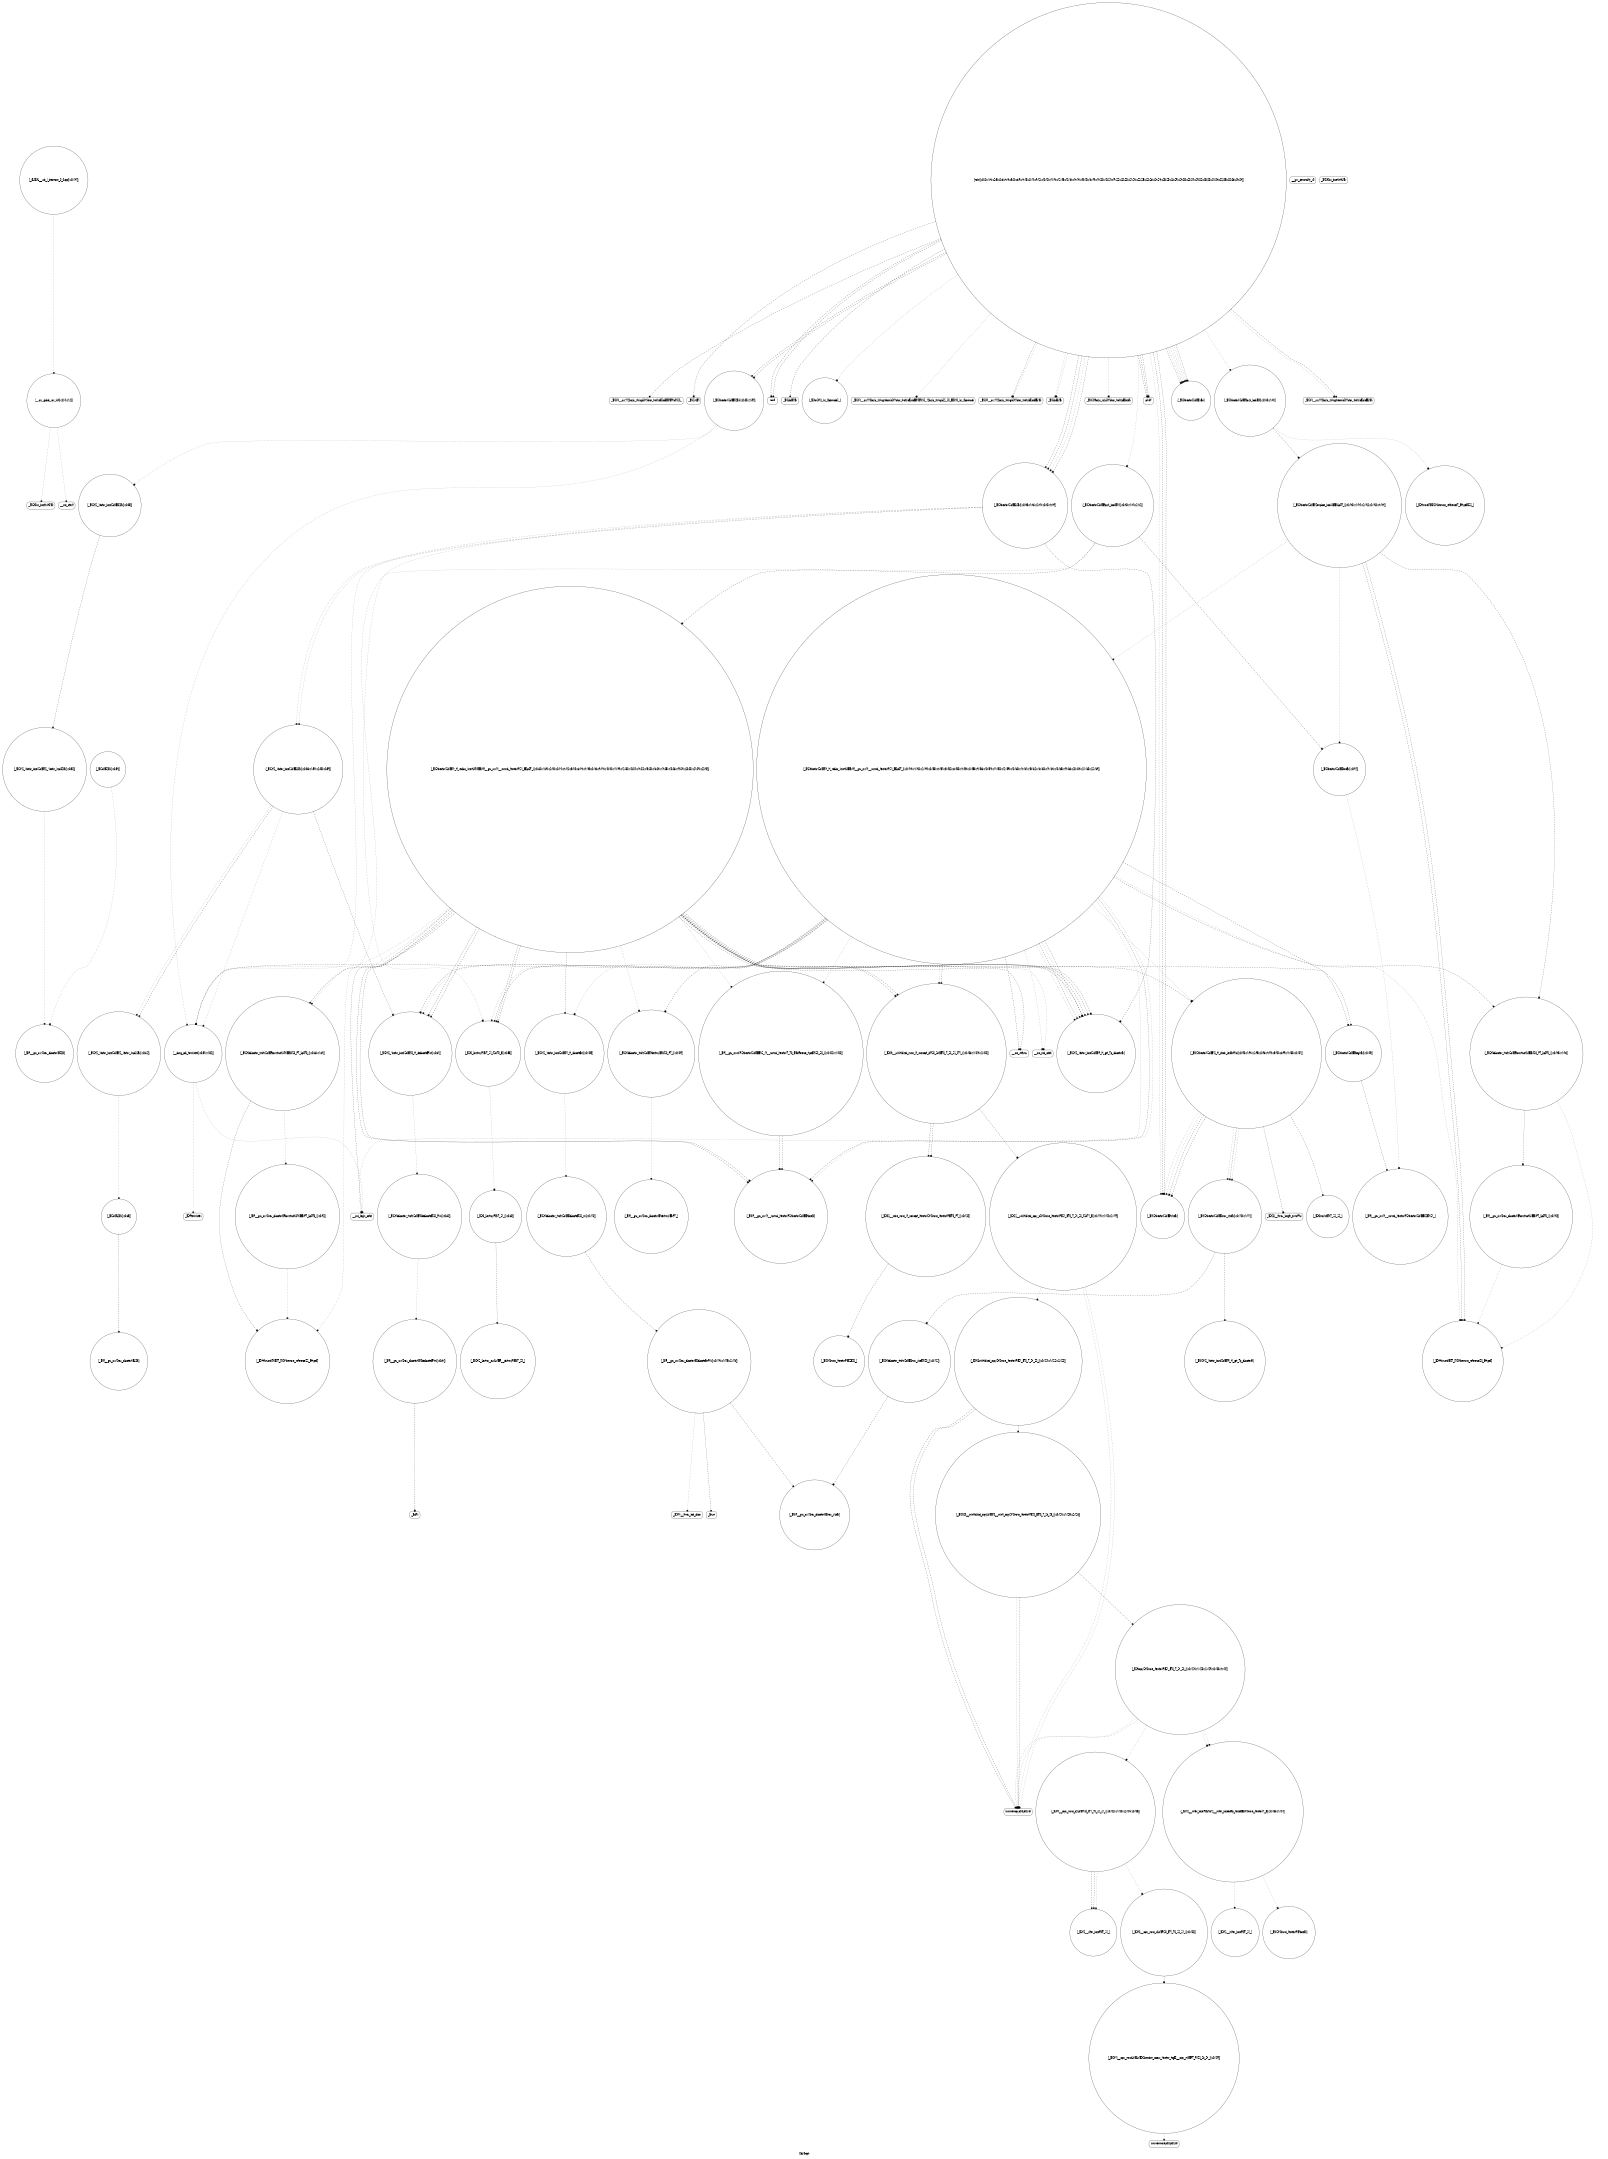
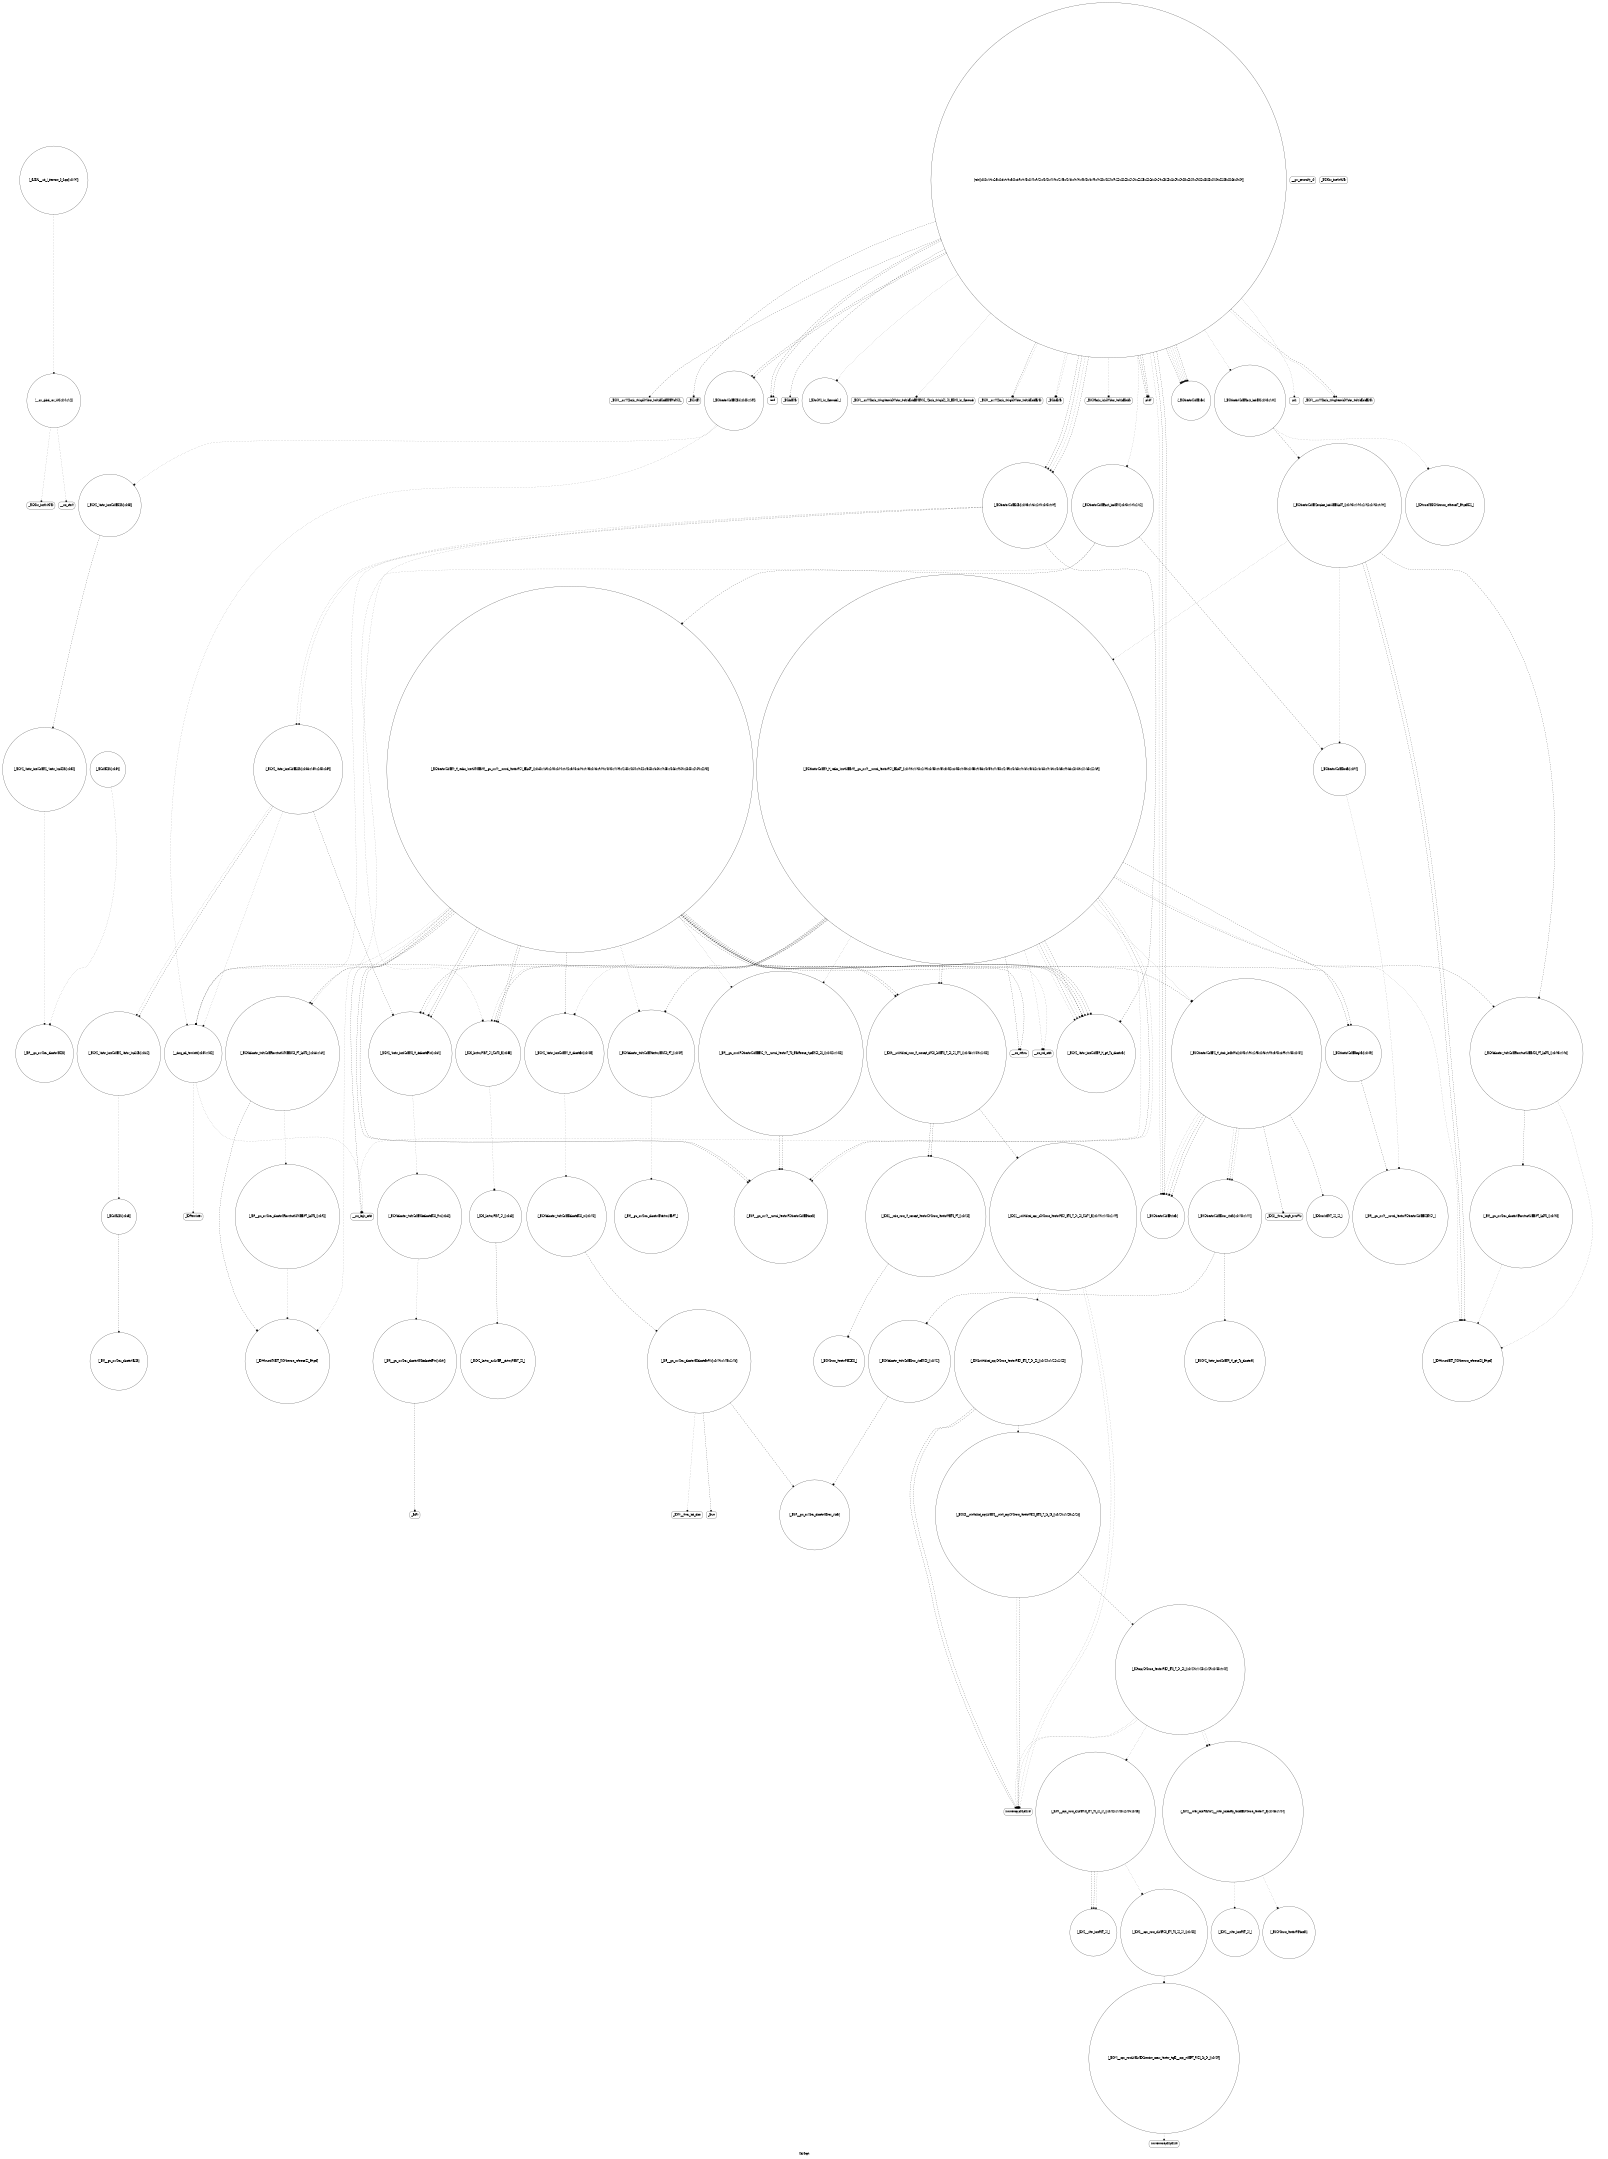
none -> (1294, 401)
